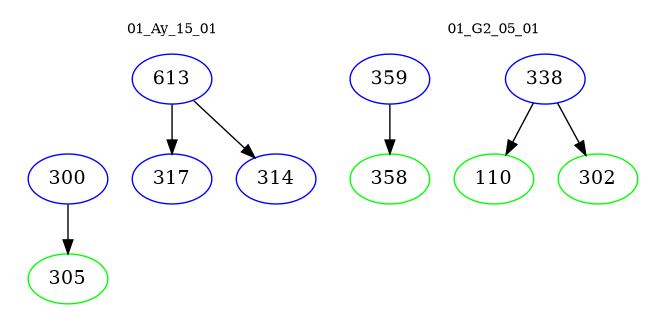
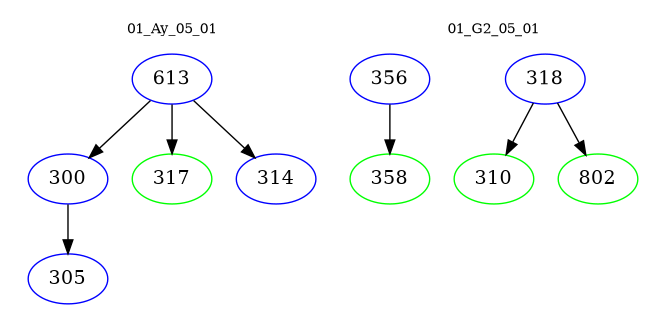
(172, 30) -> (172, 30)
(390, 79) -> (390, 79)
(545, 79) -> (545, 79)
none -> (125, 124)
(172, 179) -> (172, 179)
(494, 179) -> (494, 179)
(598, 179) -> (598, 179)
(68, 279) -> (68, 279)
